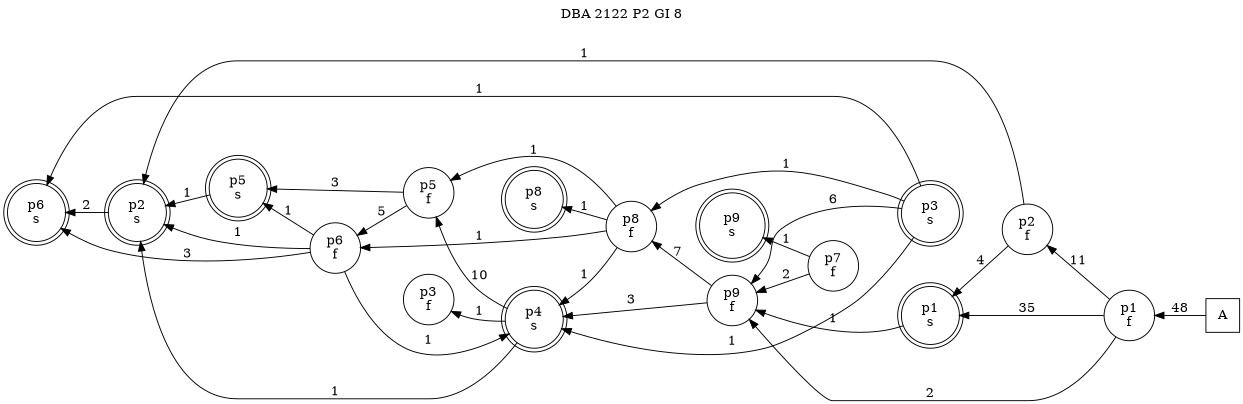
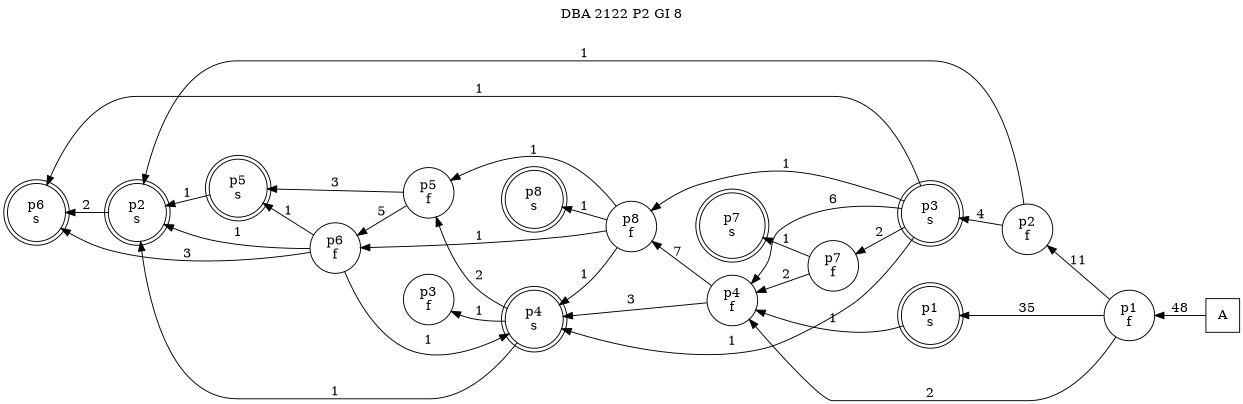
(732, 226) -> (732, 226)
none -> (884, 238)
(984, 268) -> (985, 222)
(480, 276) -> (480, 276)
(732, 300) -> (732, 300)
